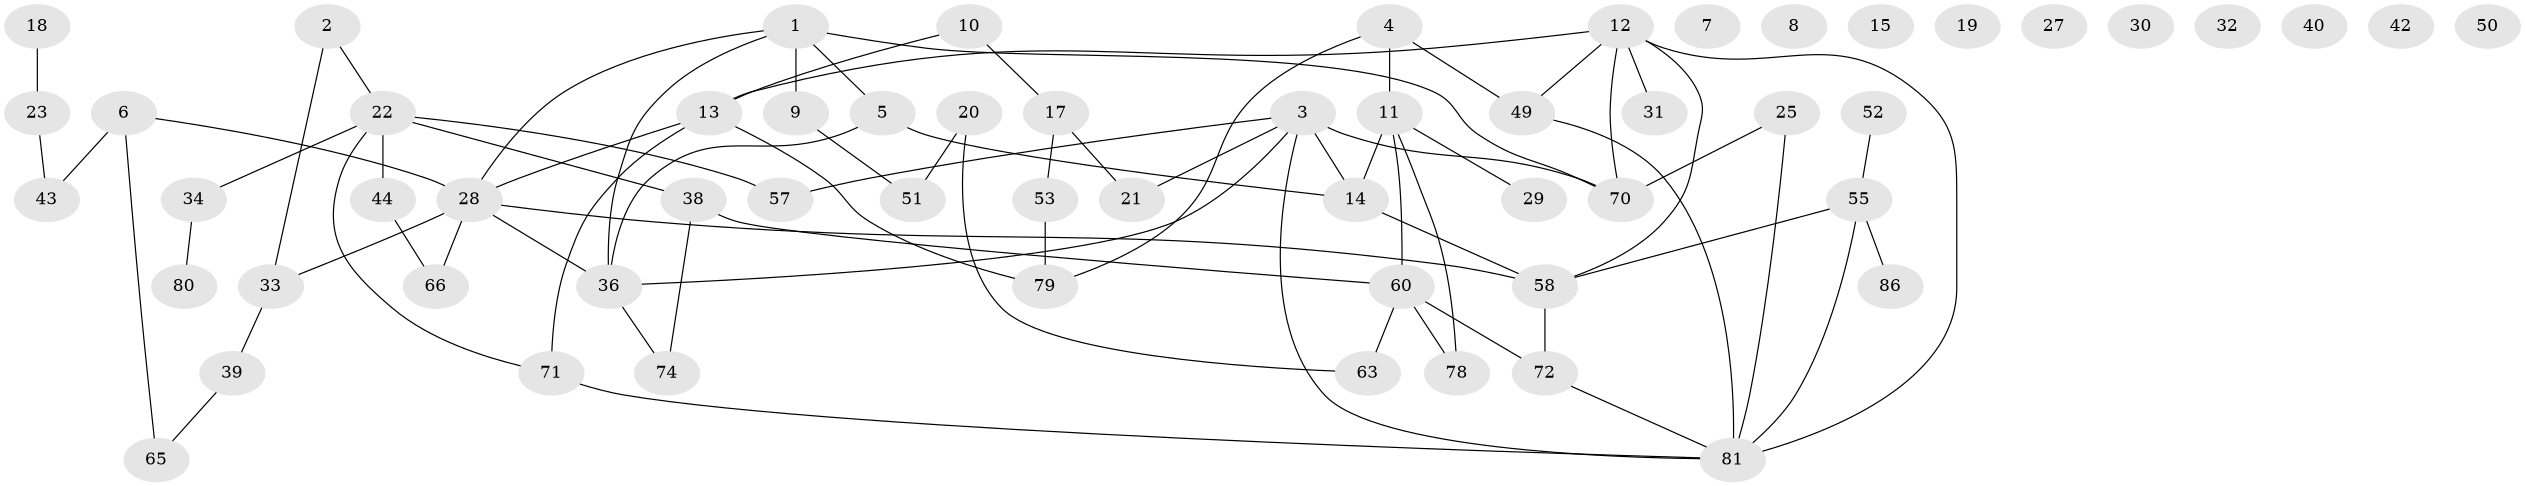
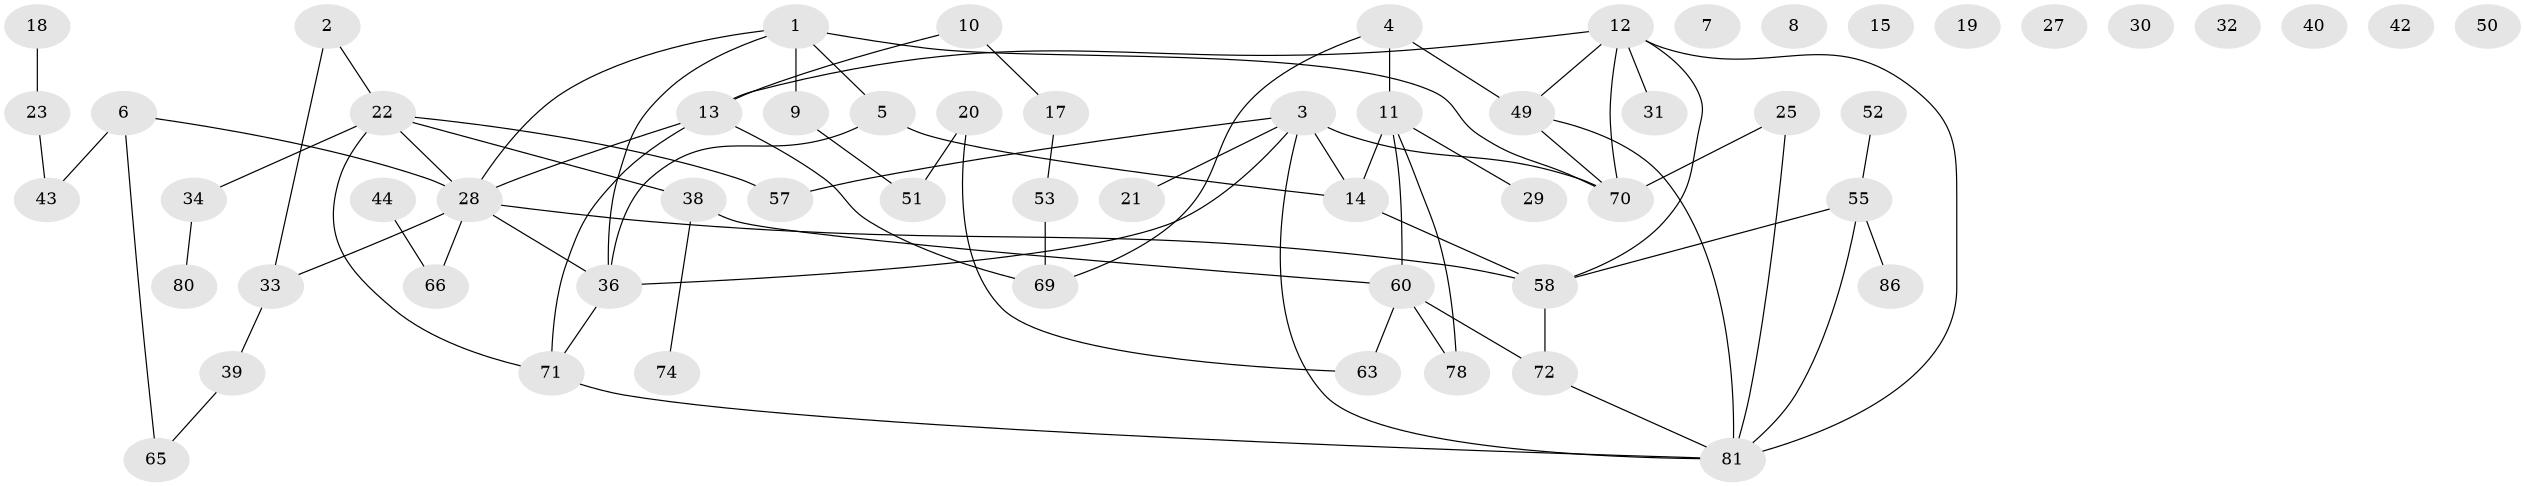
(383, 157) -> (426, 156)
(1094, 157) -> none
none -> (1572, 157)
(1045, 287) -> (1045, 287)
(638, 330) -> (580, 330)
